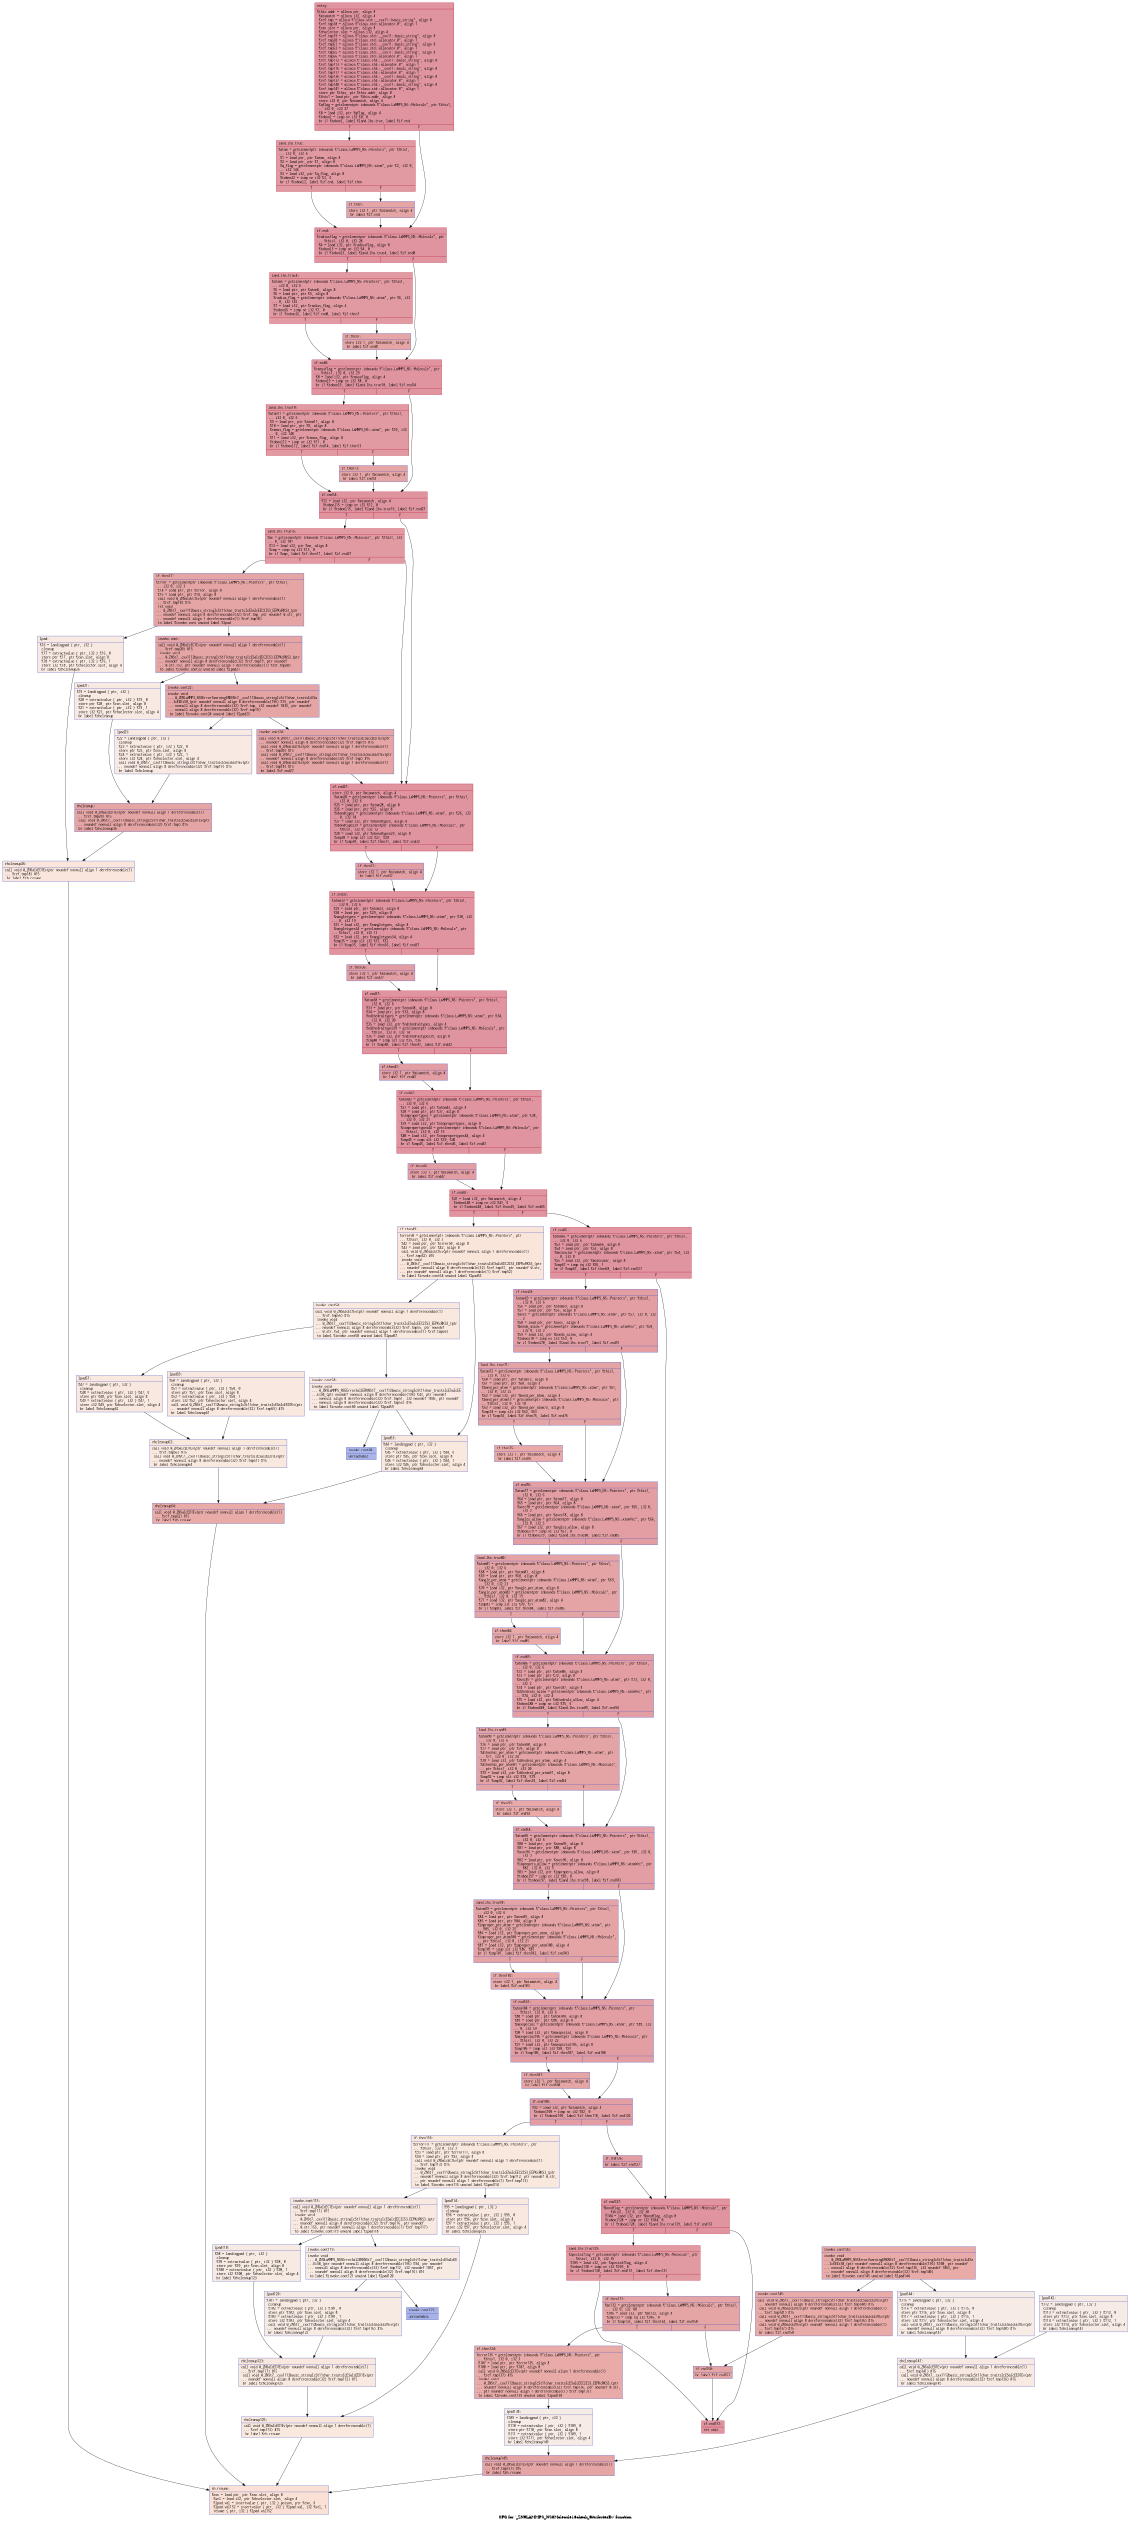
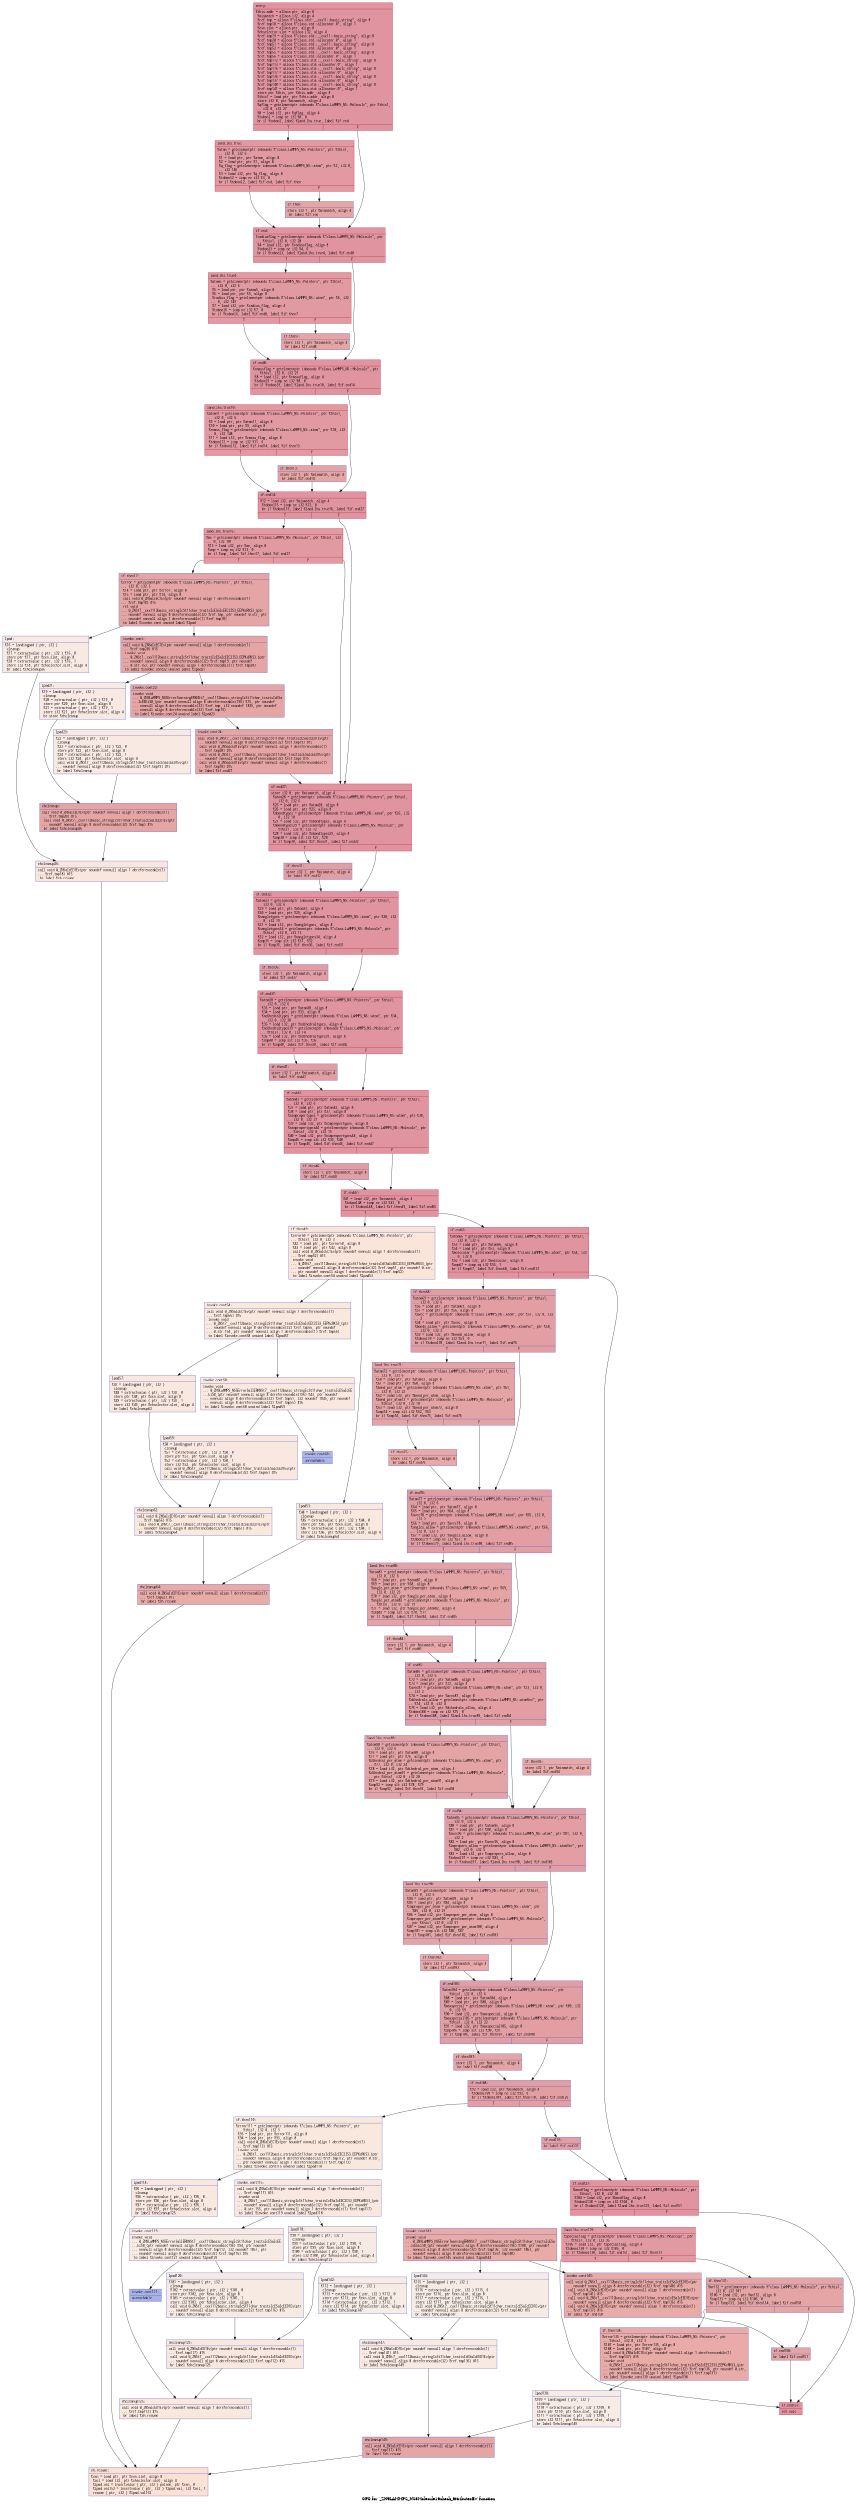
(95, 716) -> (60, 716)
(190, 1413) -> (183, 1477)
(404, 1421) -> (256, 1422)
(513, 1795) -> none
